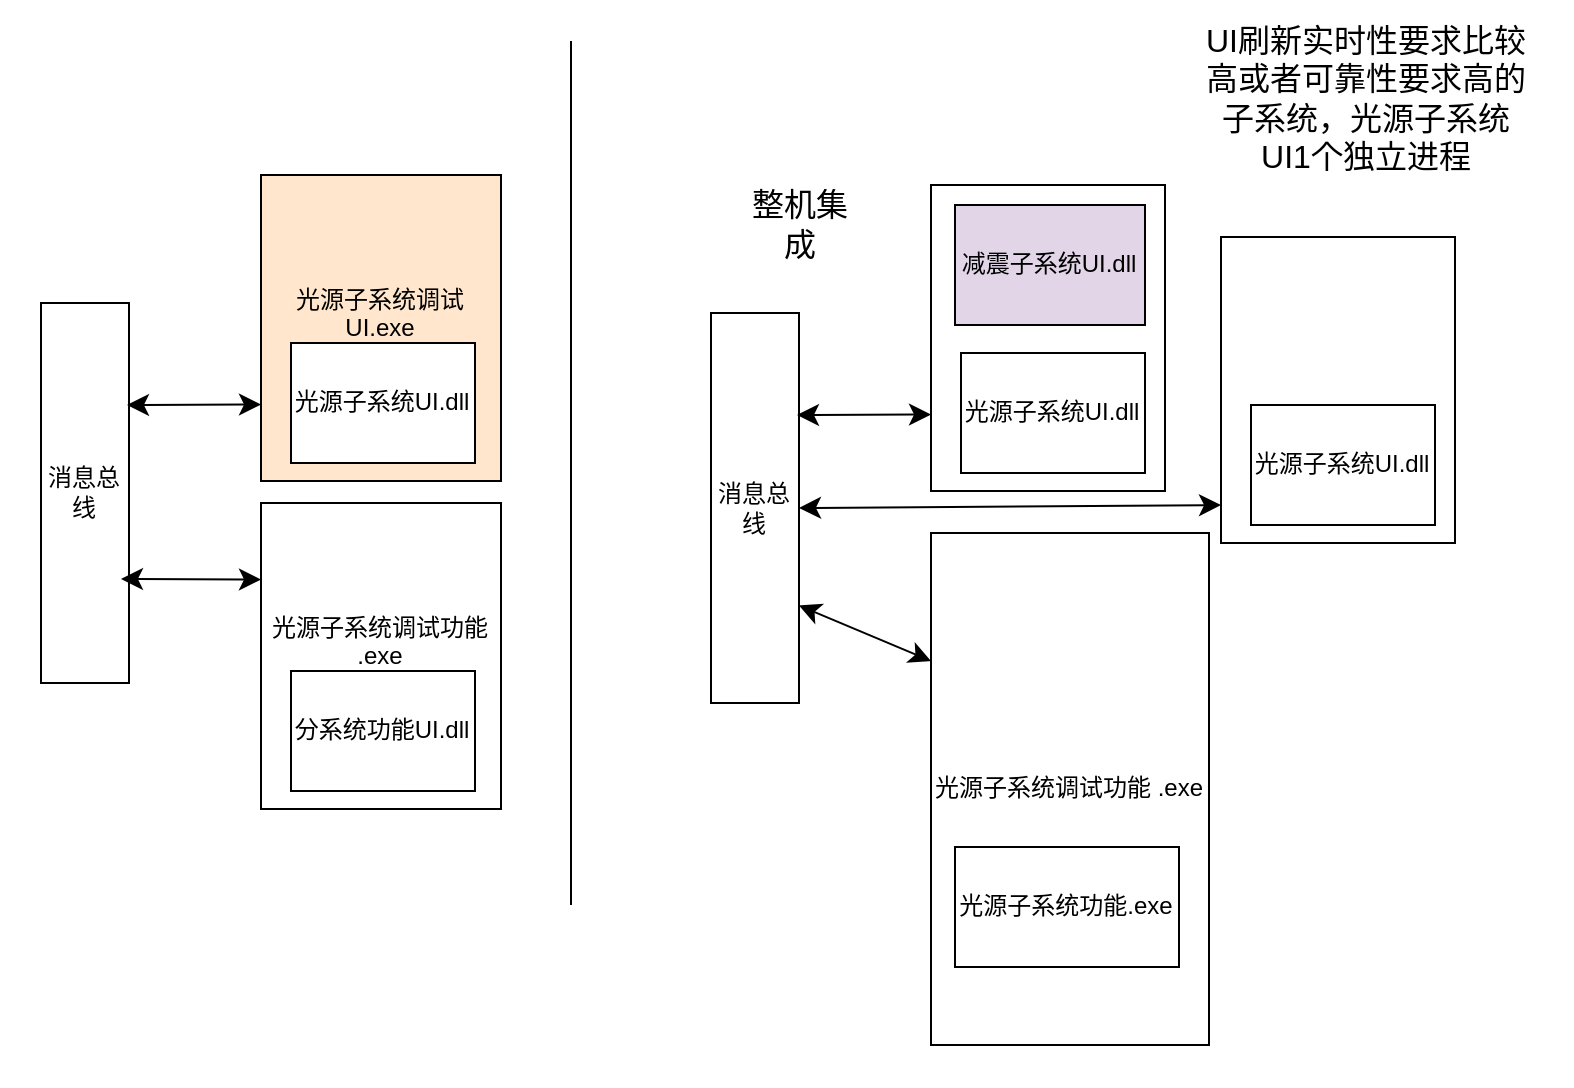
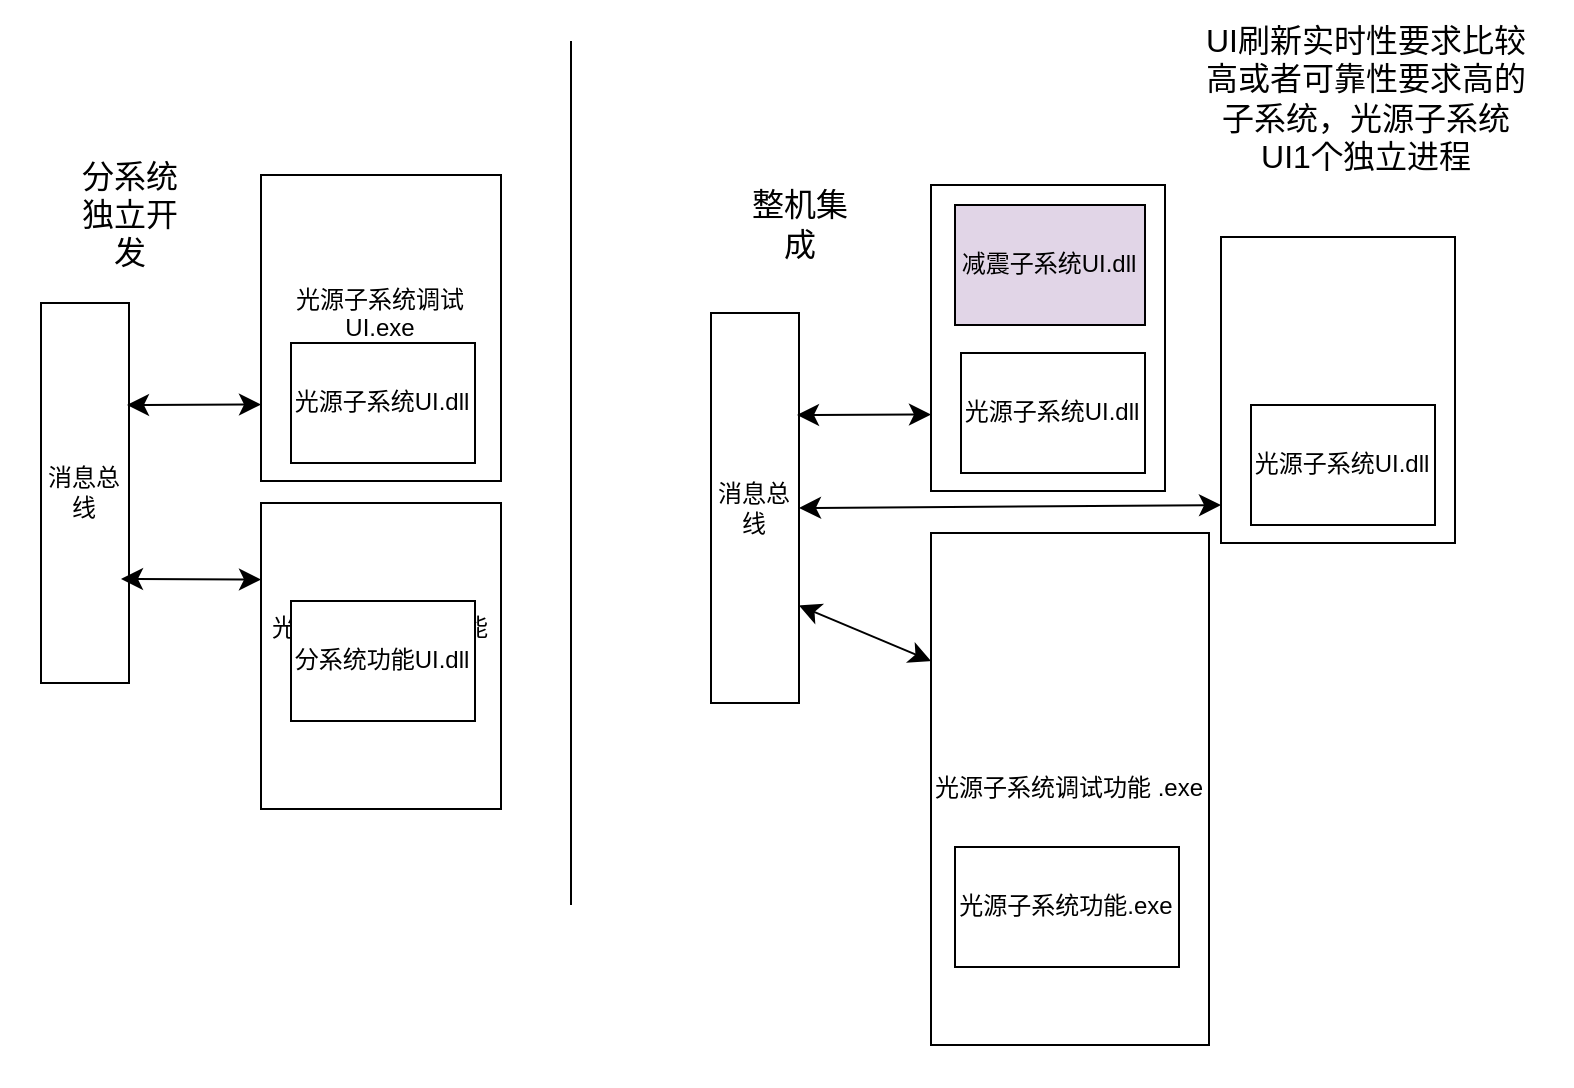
none -> (131, 215)
(381, 328) -> (381, 328)
(383, 731) -> (383, 661)
